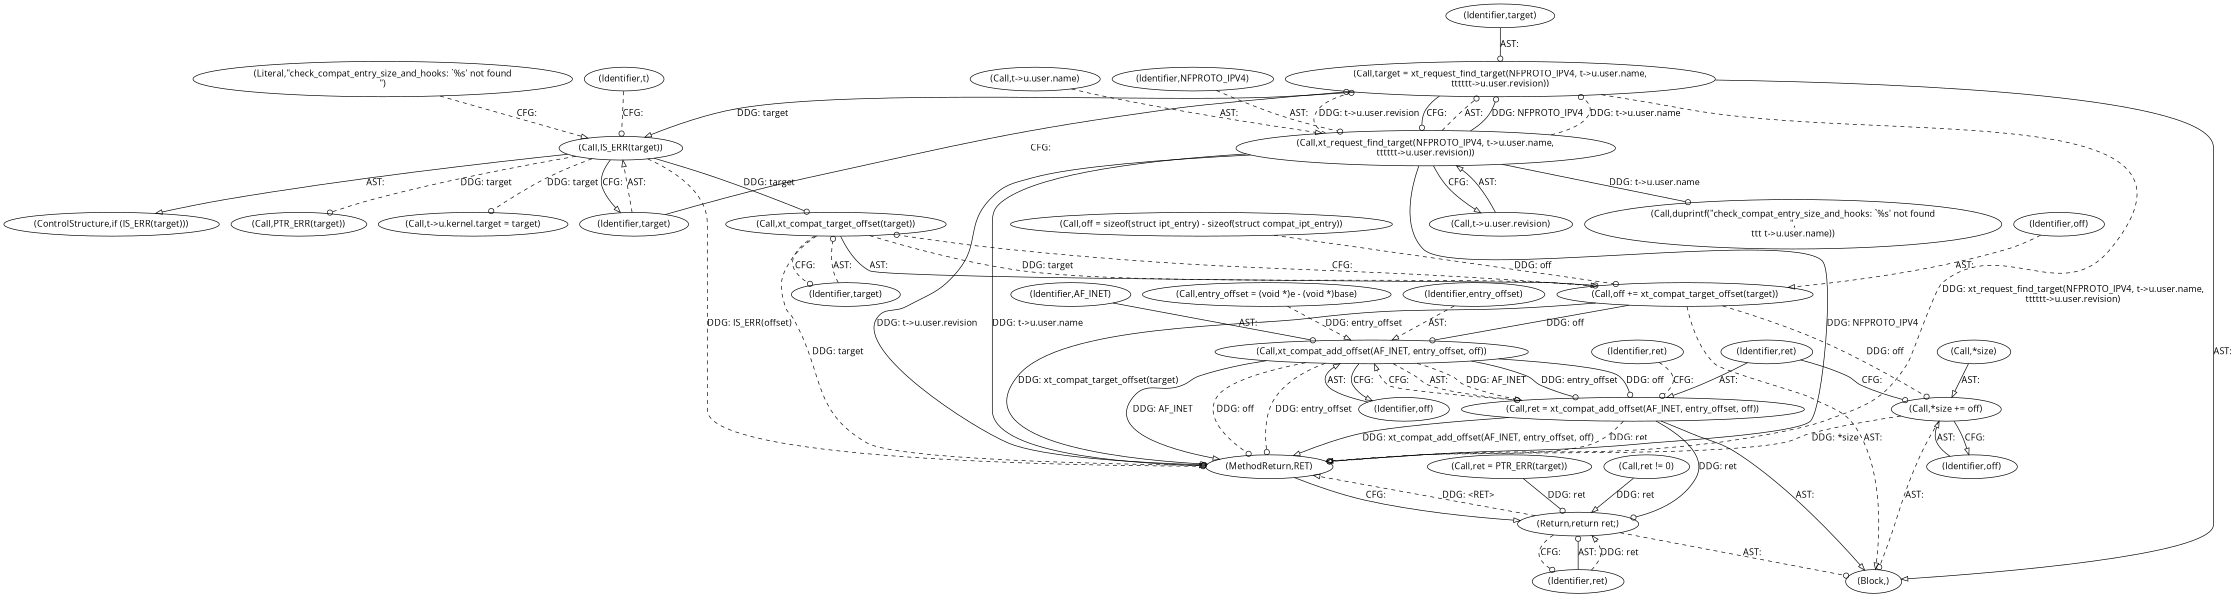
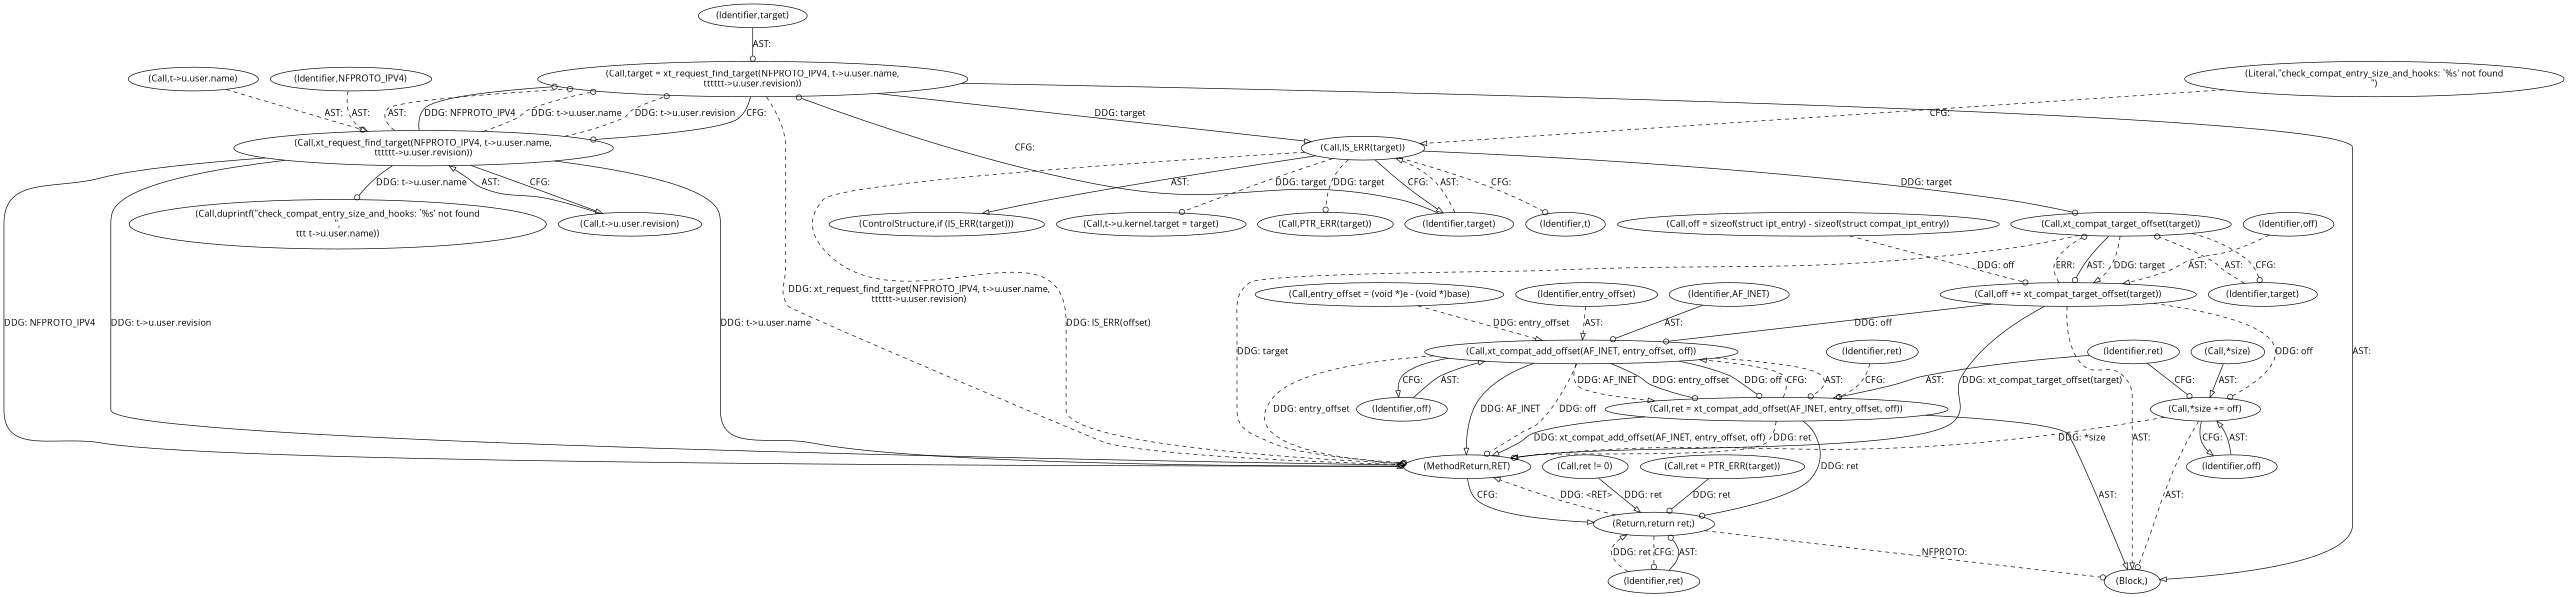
(623, 111) -> (1472, 181)
(1344, 266) -> (2067, 266)
(1754, 553) -> (1946, 553)
